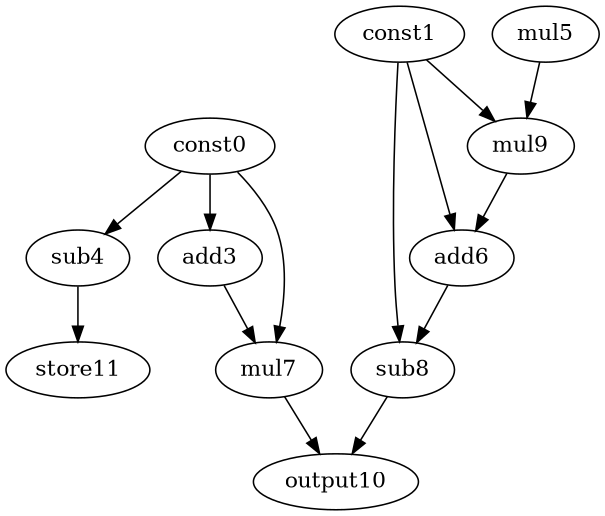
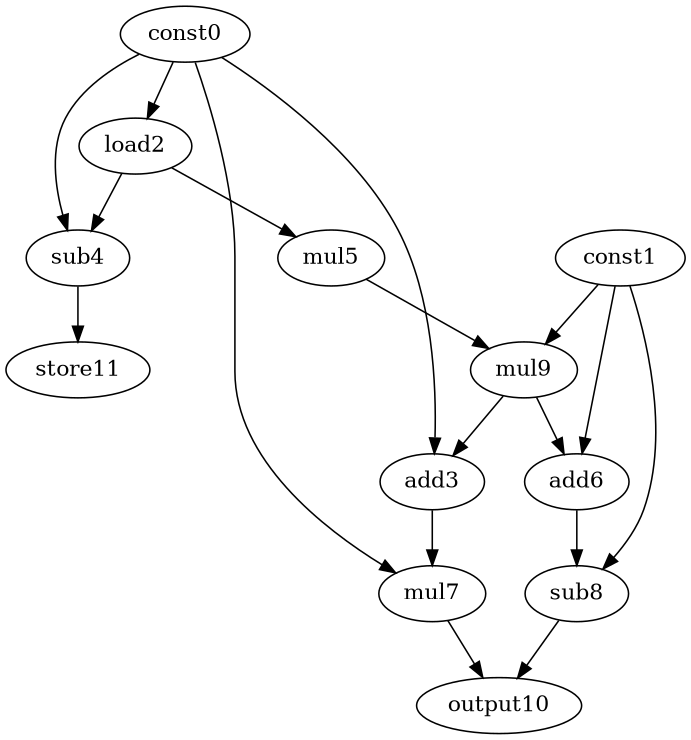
none -> (135, 146)
none -> (483, 420)
